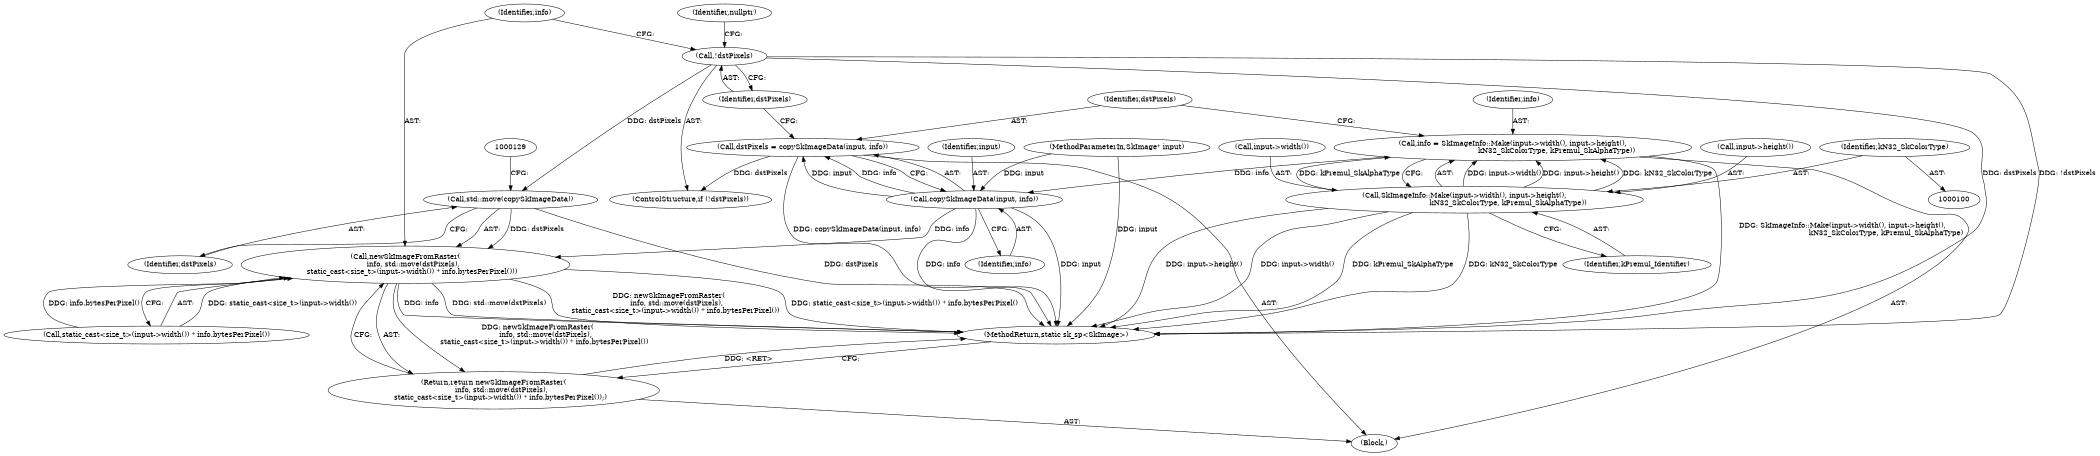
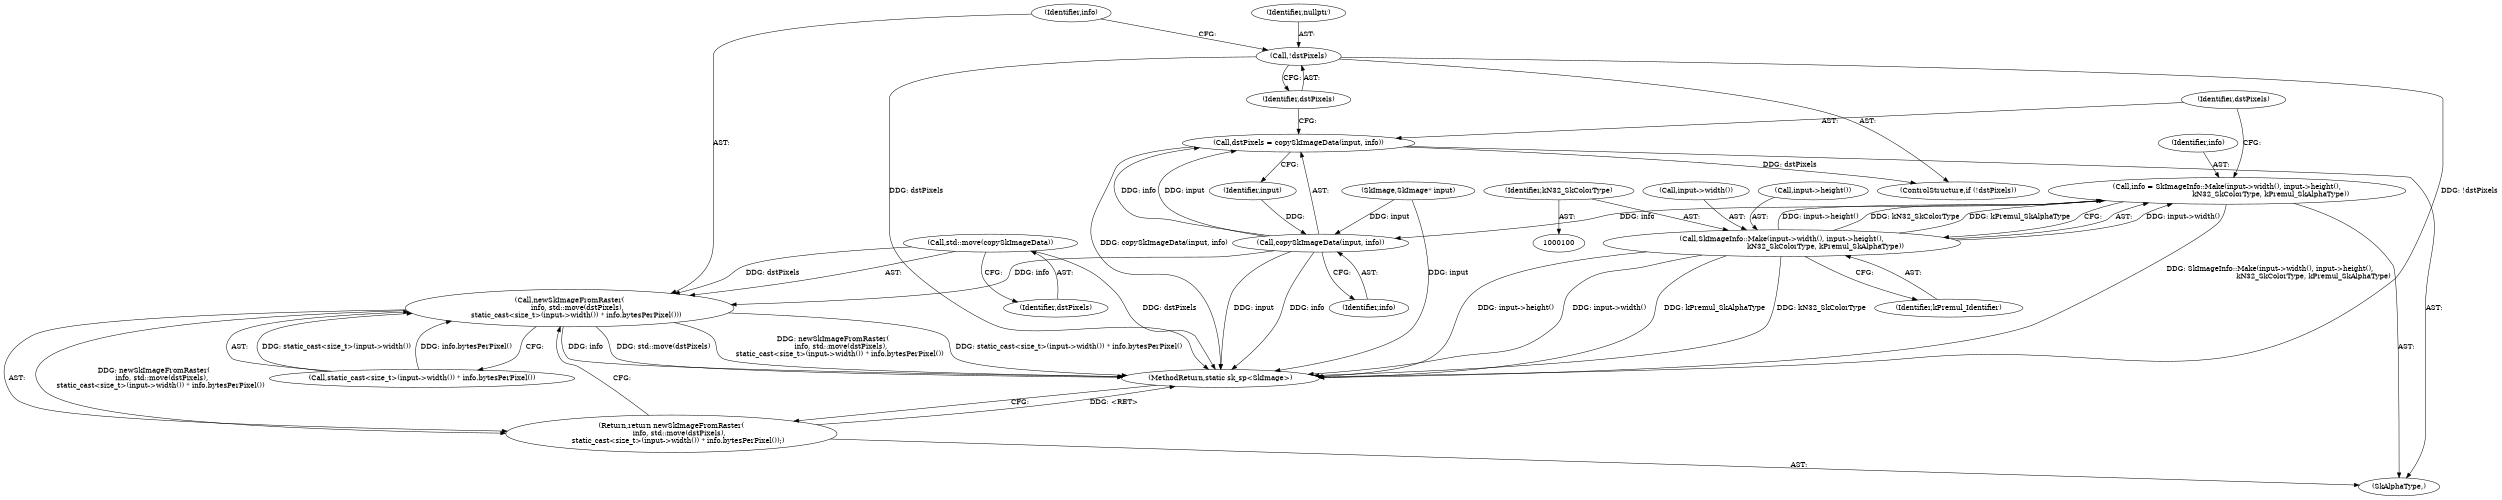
(735, 35) -> (1308, 35)
(617, 124) -> none
(511, 148) -> none
(1117, 148) -> (1408, 191)
(898, 170) -> (1277, 165)
(982, 174) -> (1296, 217)
(1374, 443) -> (2399, 487)
